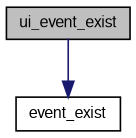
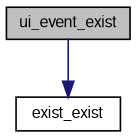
(68, 114) -> (68, 114)
